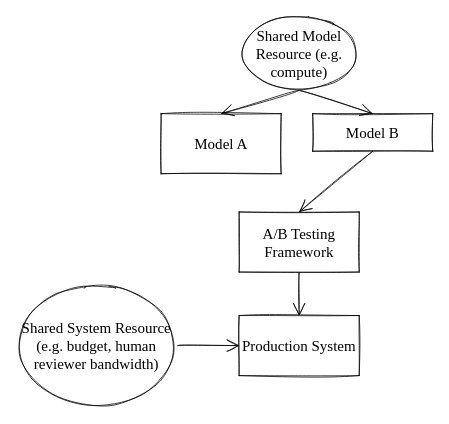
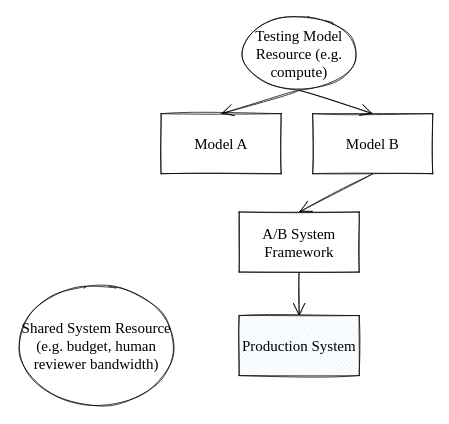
(299, 53) -> (299, 53)
(372, 132) -> (372, 144)
(299, 242) -> (299, 242)
(208, 345) -> none
(299, 345) -> (299, 345)
